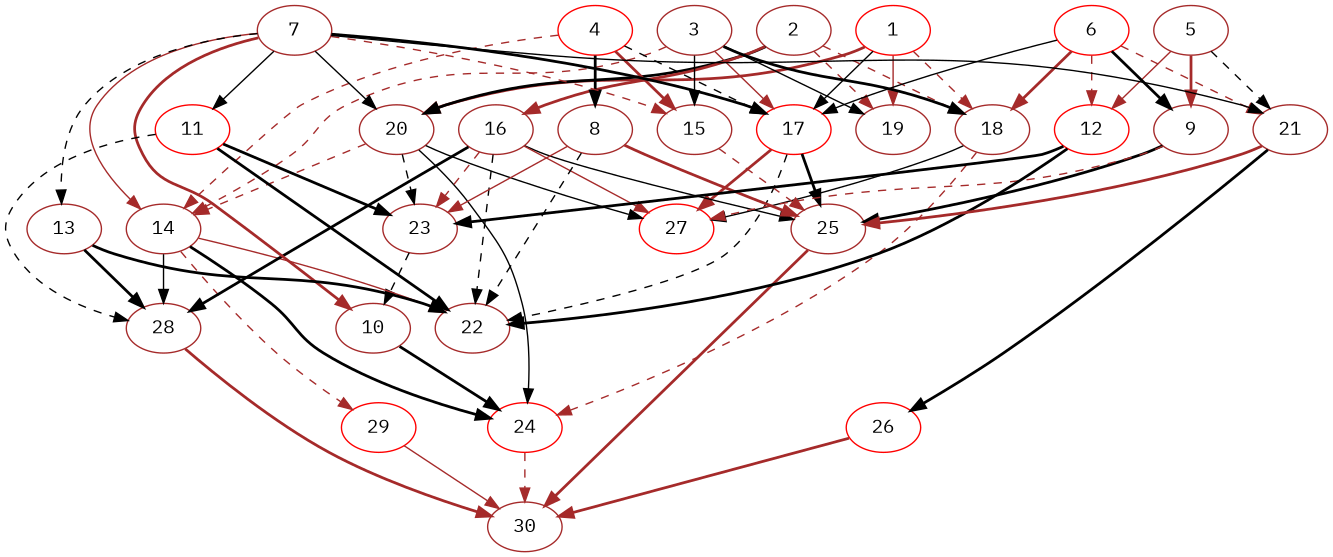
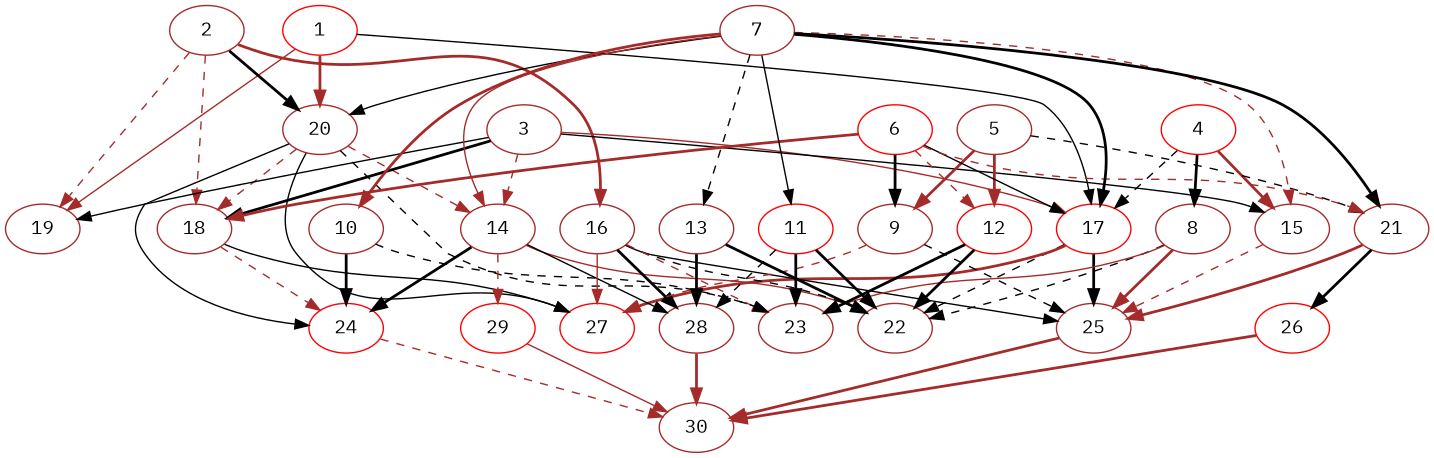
(884, 60) -> (1241, 89)
(1148, 74) -> (994, 173)
(359, 80) -> none
(944, 81) -> (269, 170)
(1022, 189) -> (1010, 286)
(402, 267) -> (565, 277)
